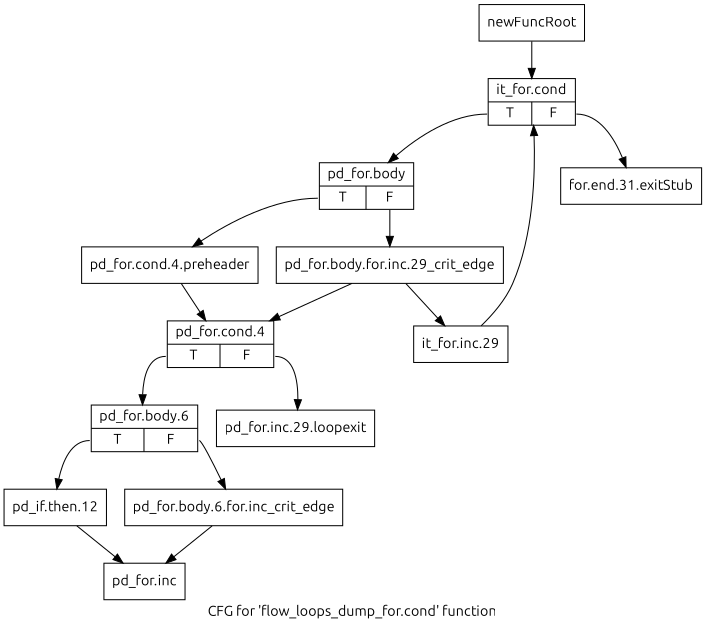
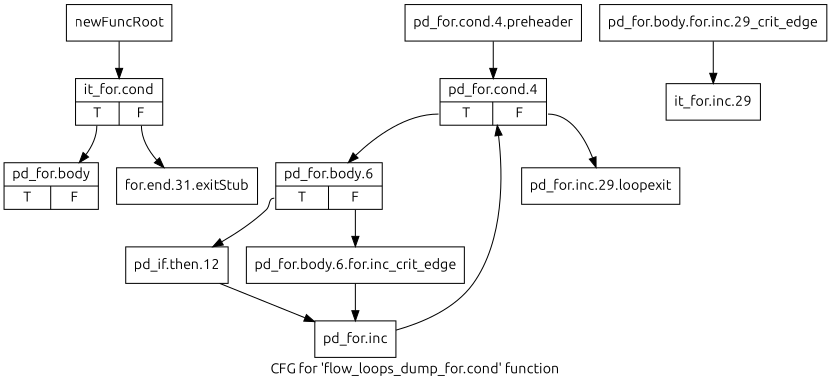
(257, 212) -> none
(390, 223) -> none
(527, 237) -> none
(315, 300) -> (487, 256)
